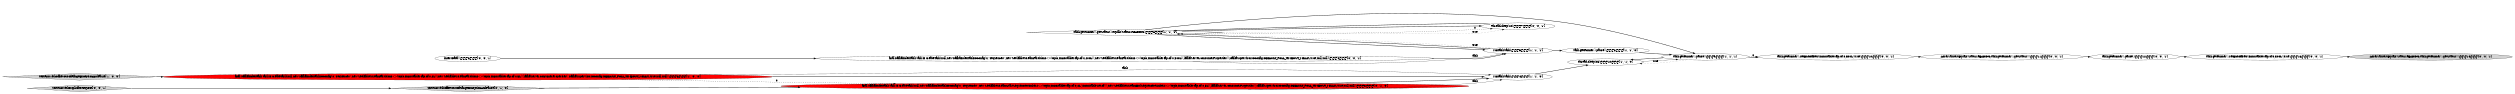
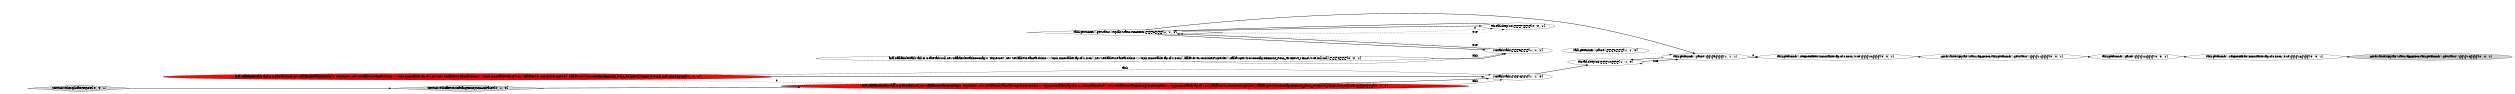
(1556, 51) -> none
(1654, 54) -> (1654, 54)
(468, 58) -> none
(1659, 61) -> (1659, 61)
(79, 77) -> none
